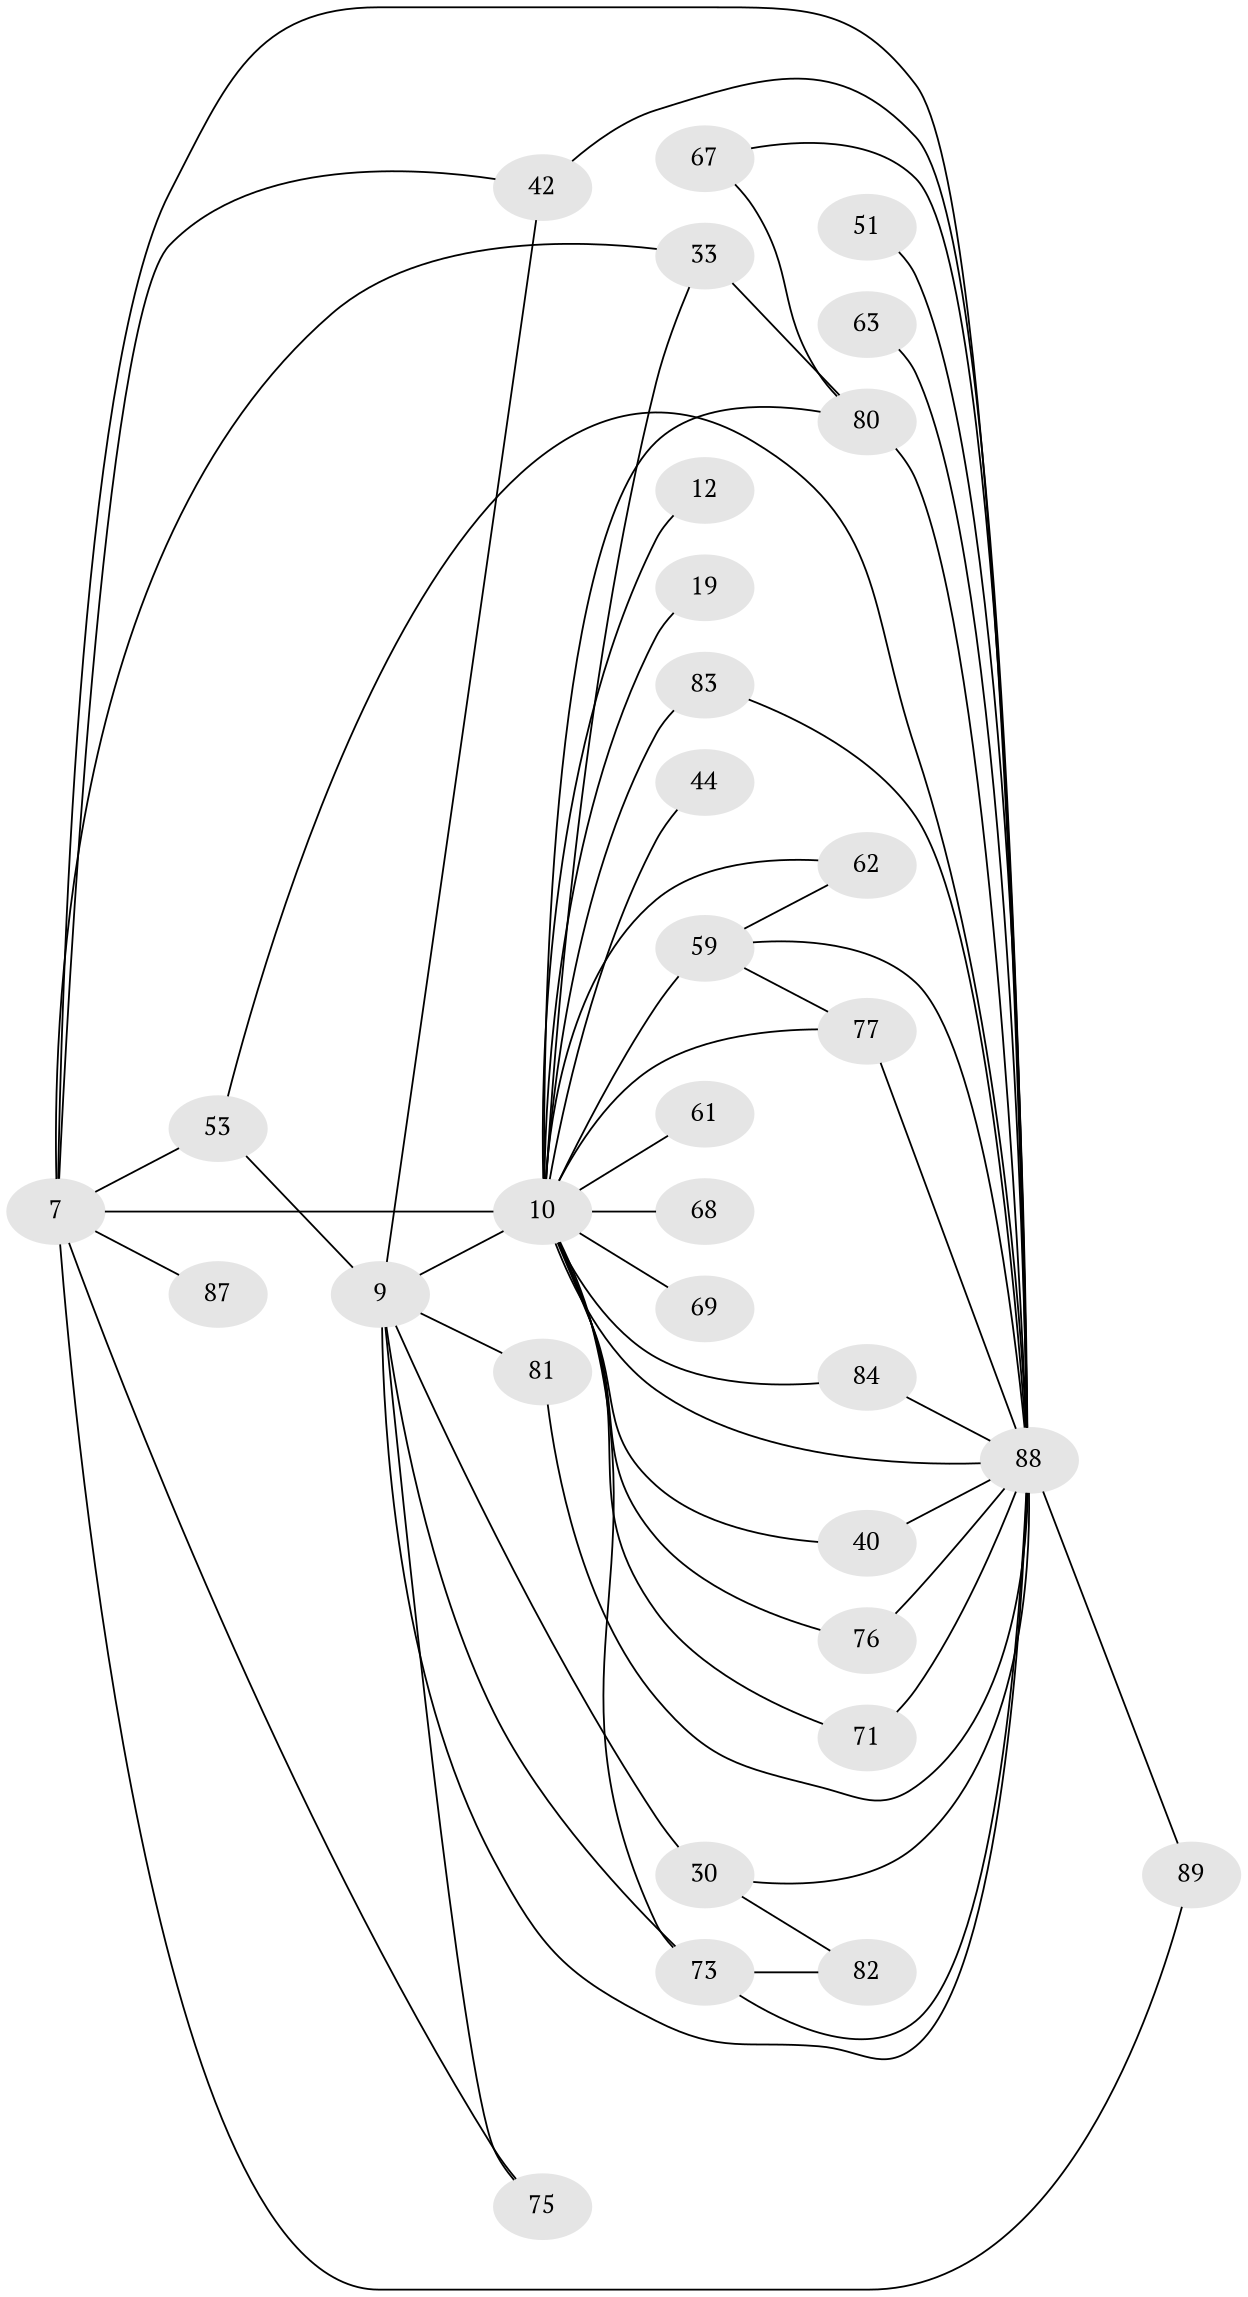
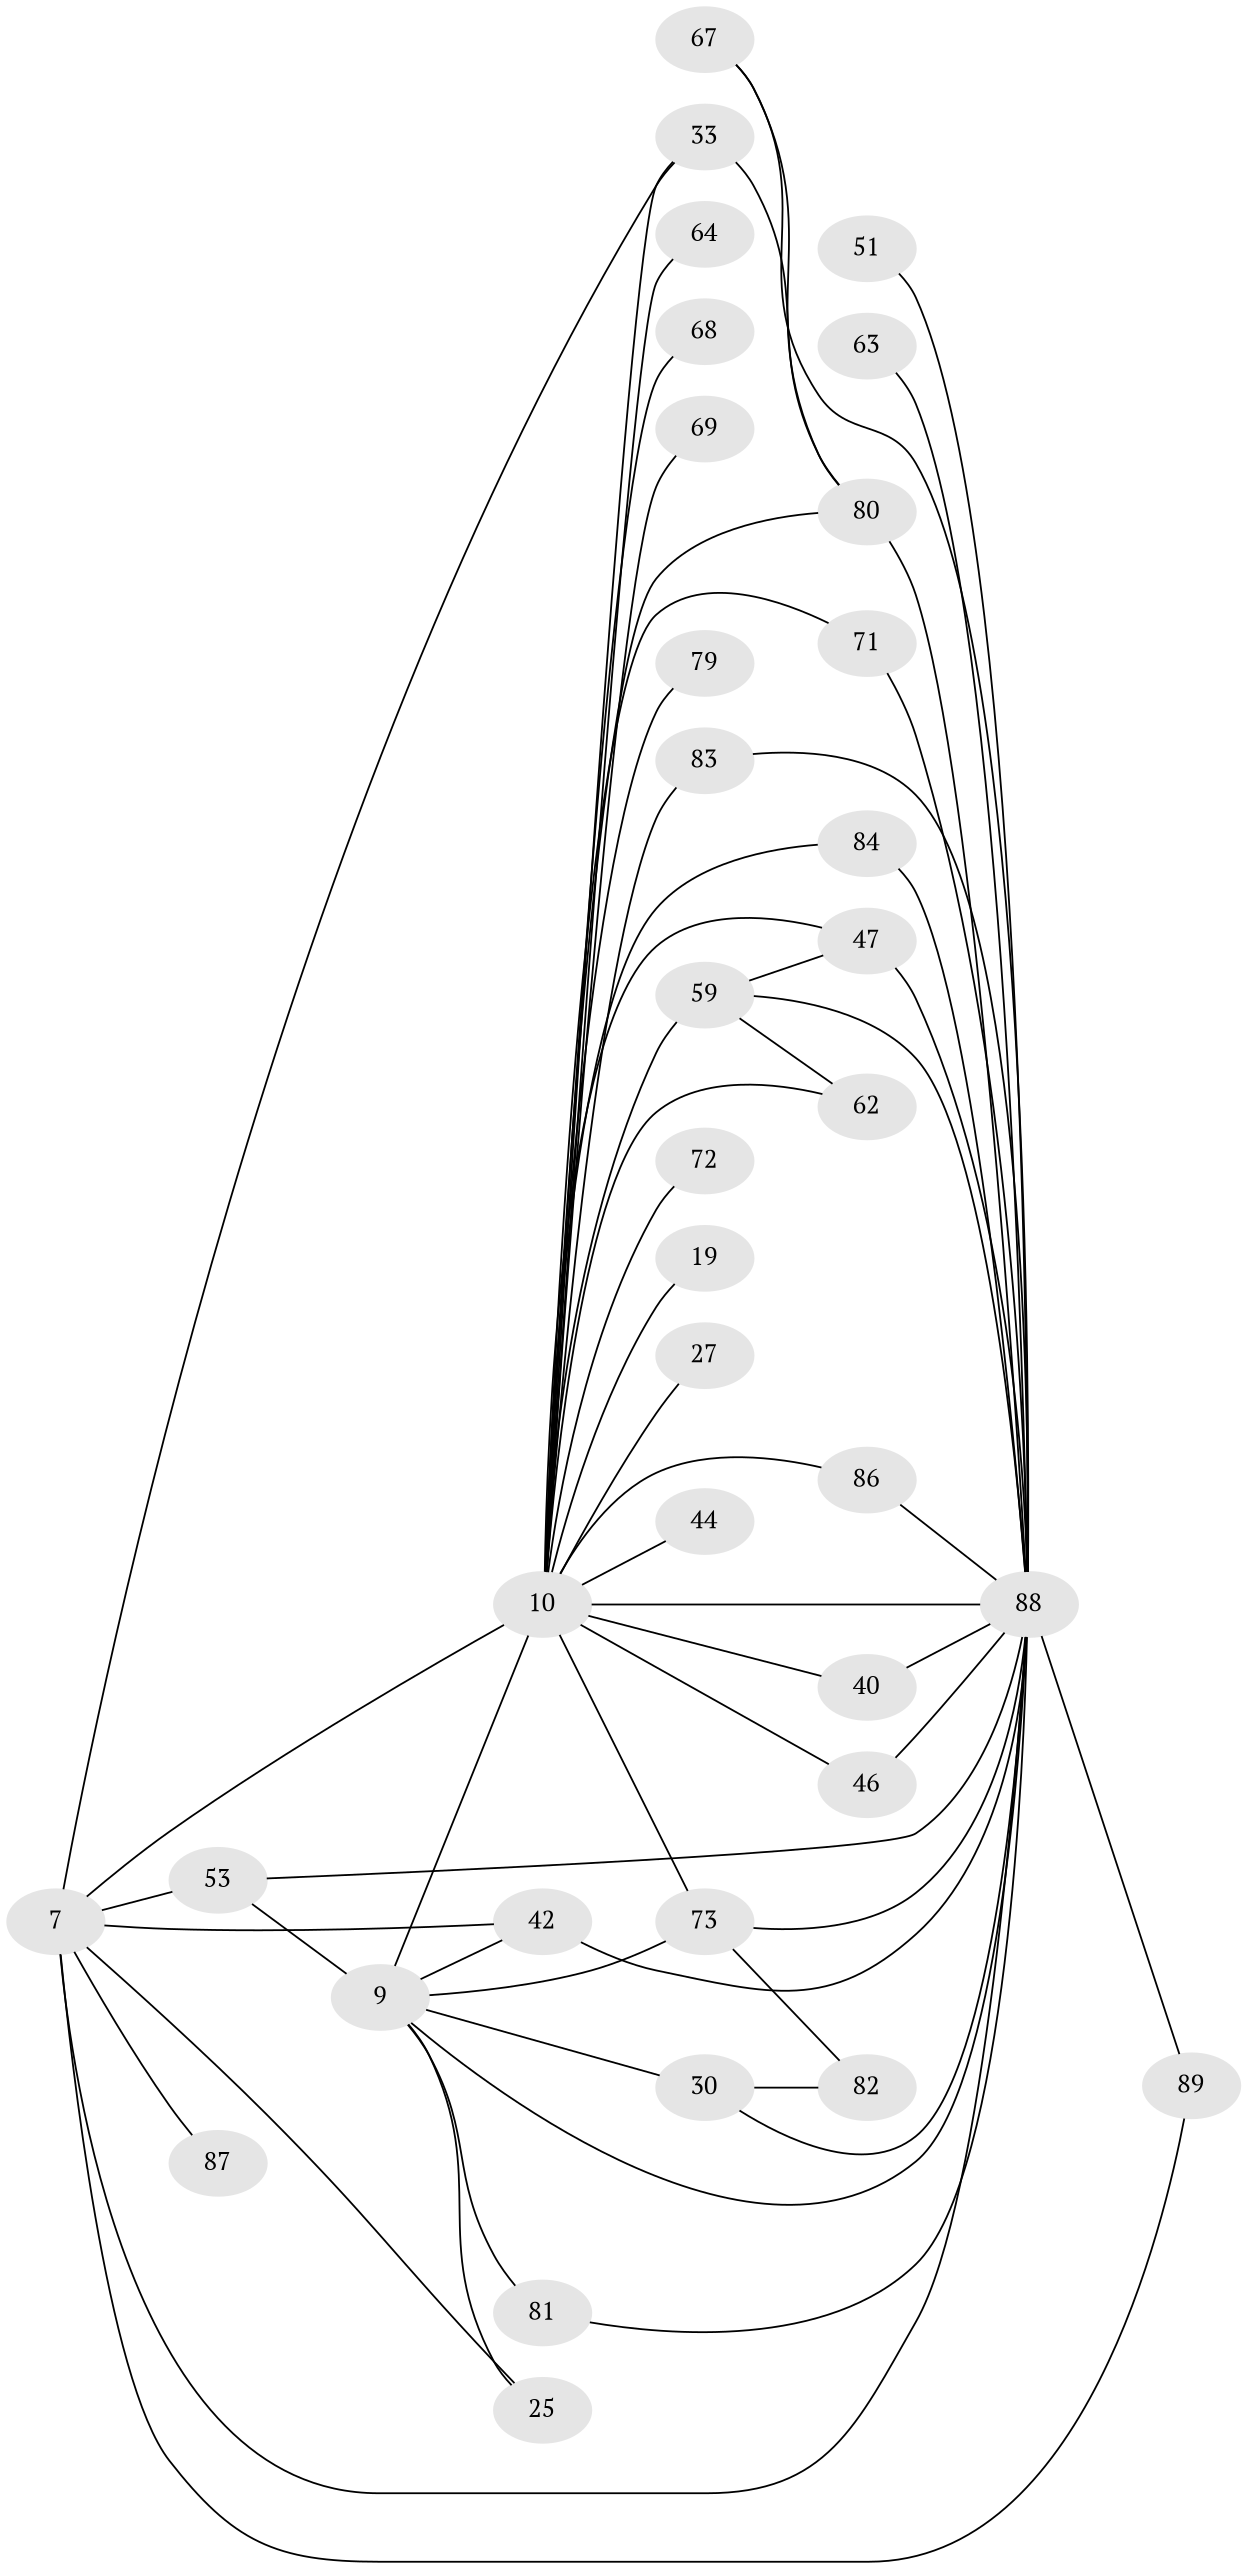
(705, 491) -> (705, 1161)
none -> (705, 663)
(867, 1031) -> (867, 941)
(705, 1114) -> (705, 234)
none -> (705, 1356)
none -> (867, 1480)
(867, 1641) -> (867, 1785)
(543, 2207) -> (543, 2410)
